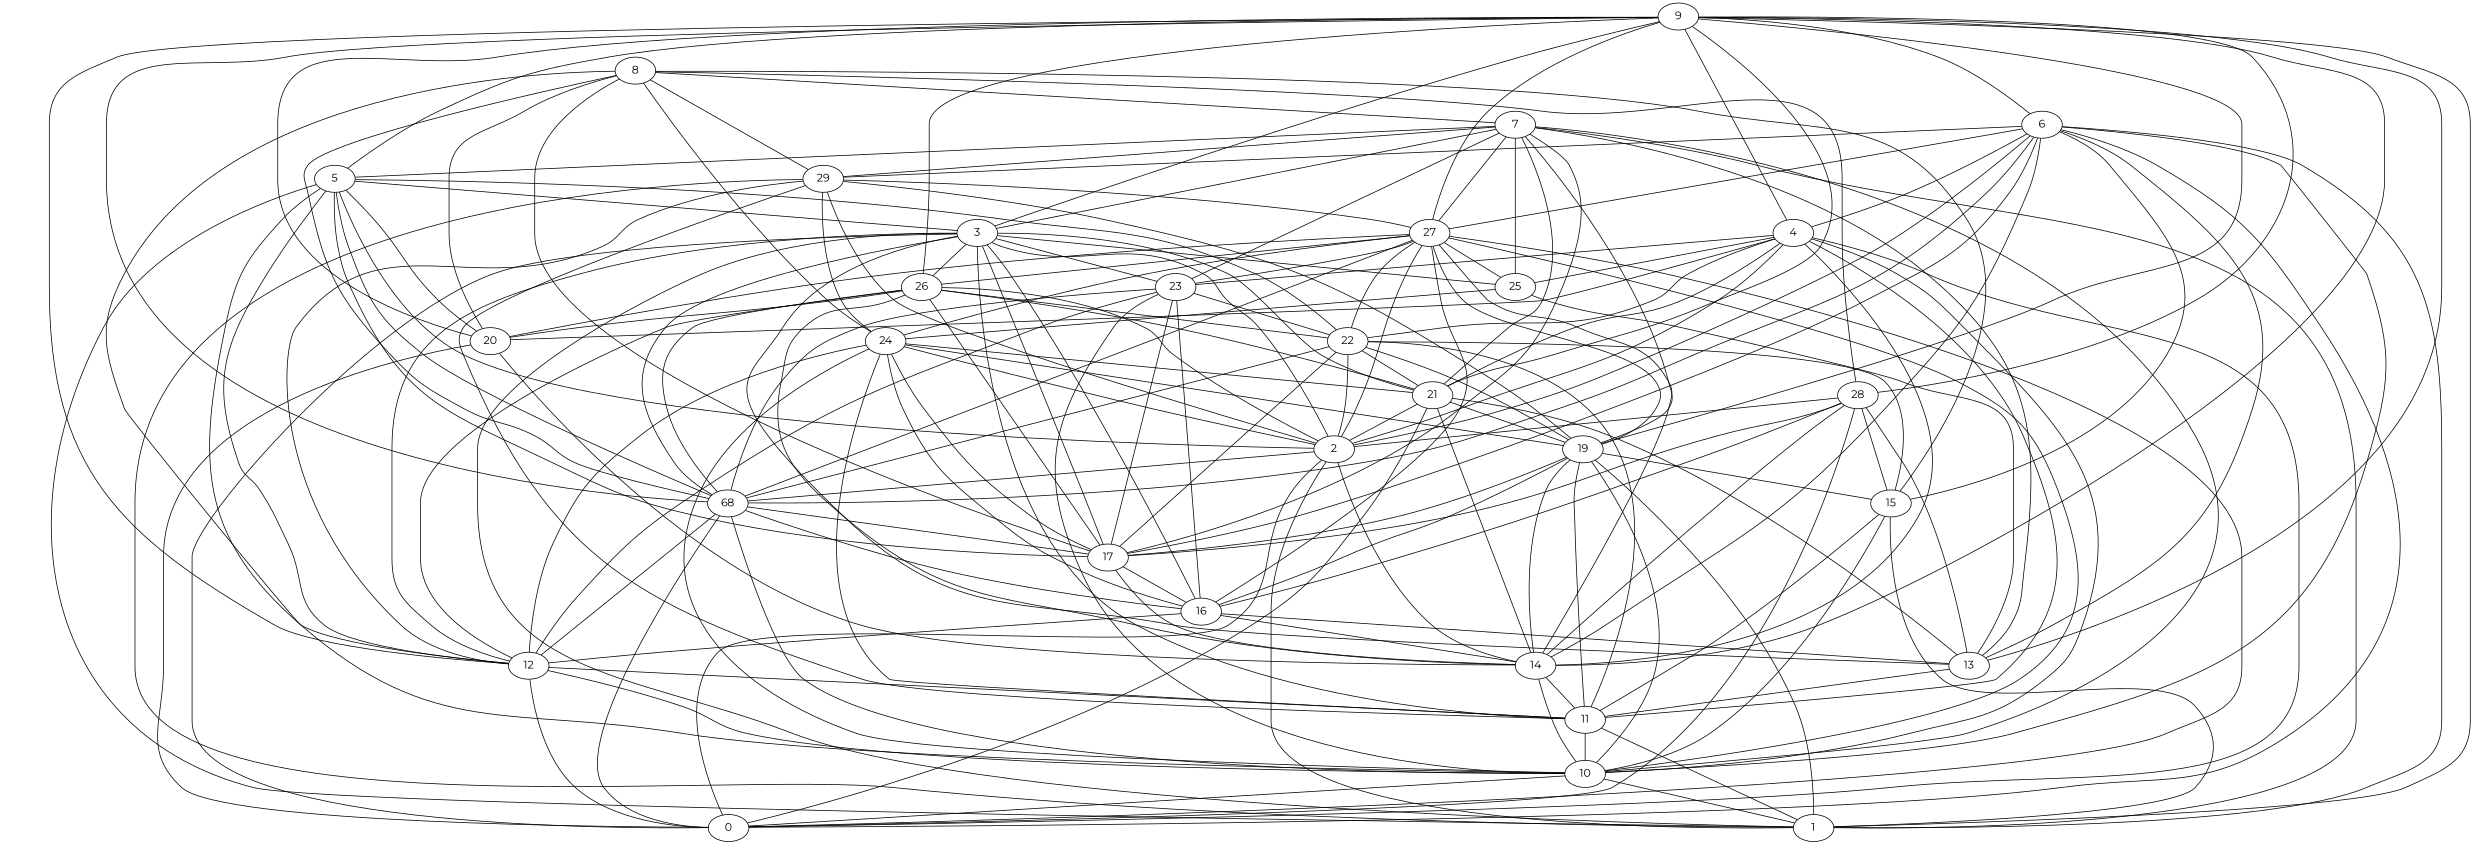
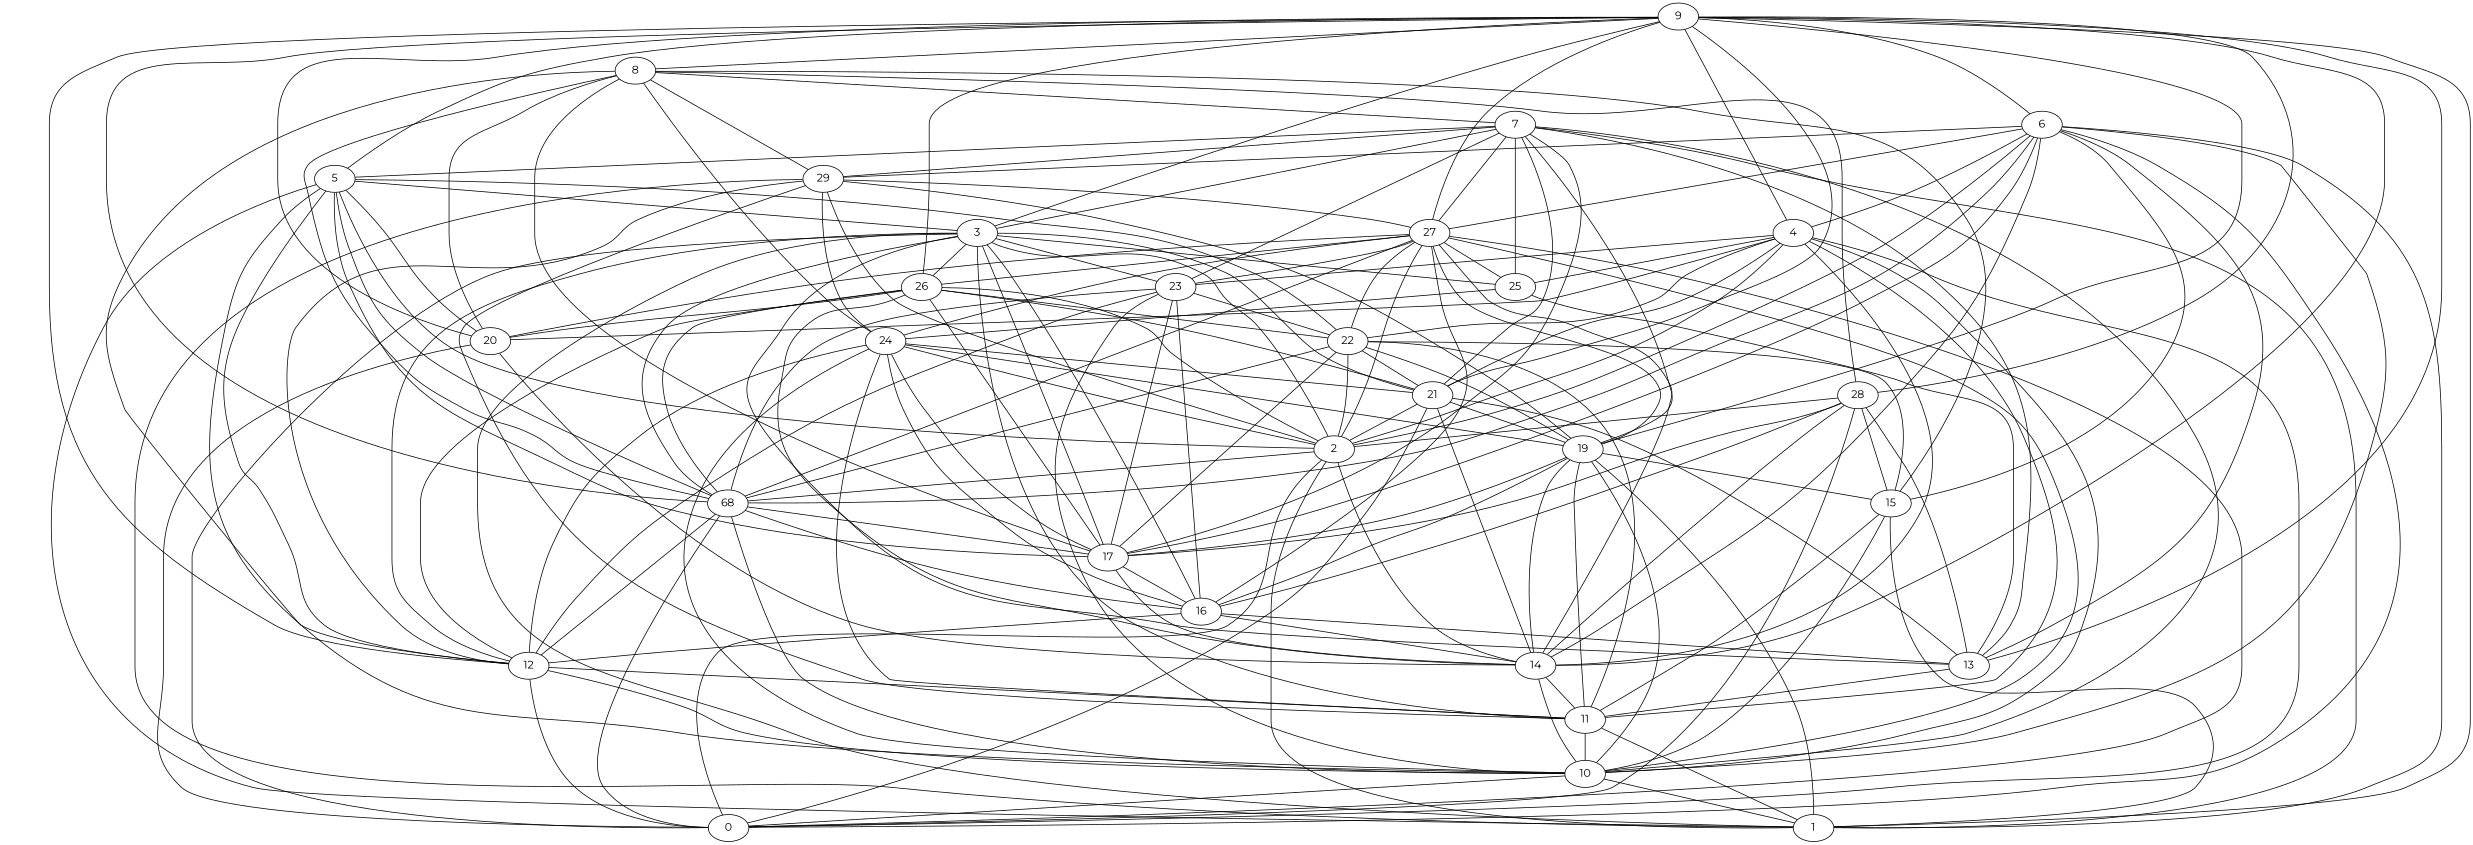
none -> (1157, 44)
